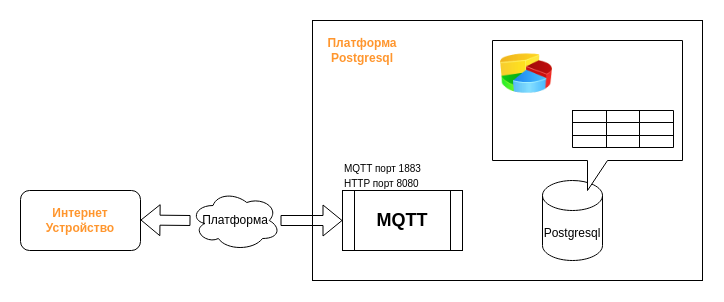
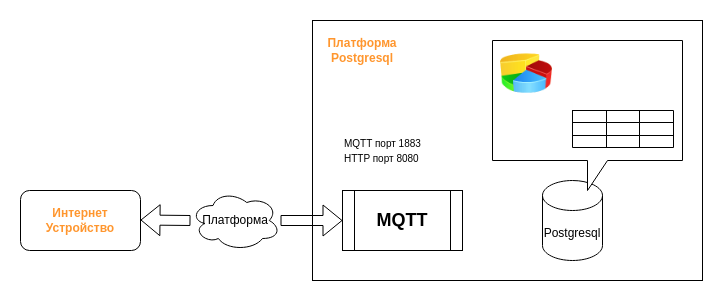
(393, 176) -> (393, 151)
